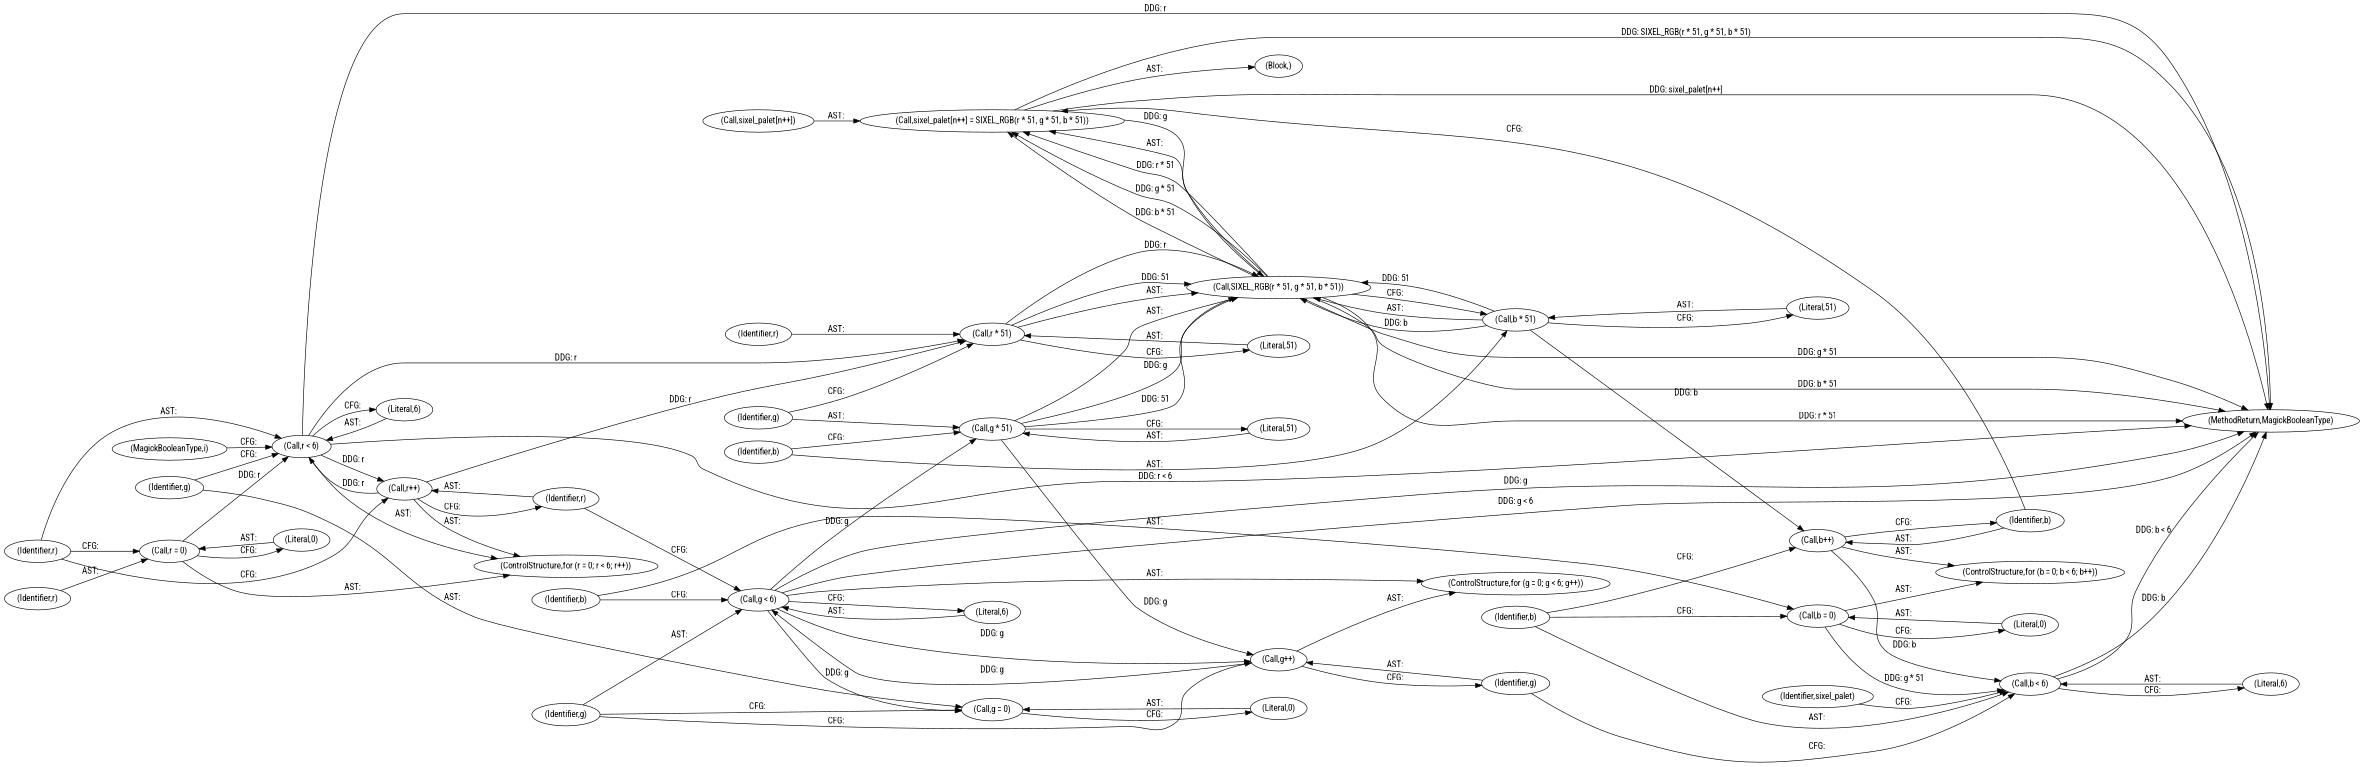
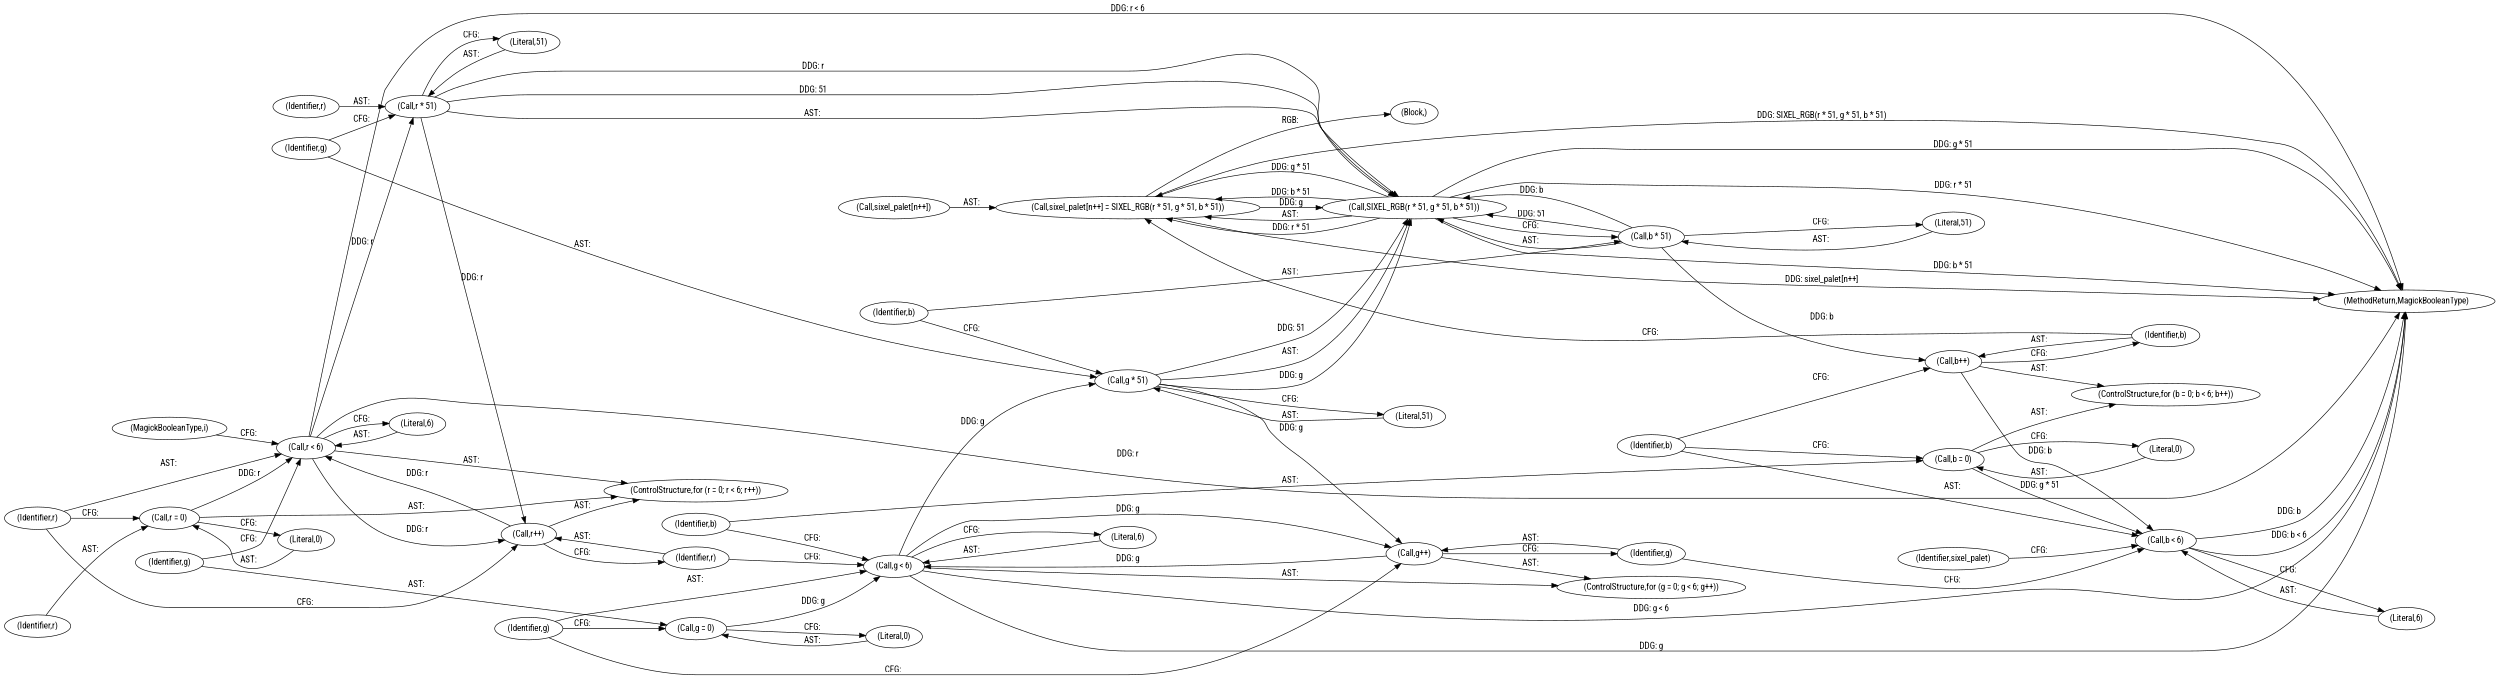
(1156, 70) -> (1291, 121)
(691, 404) -> (472, 317)
(846, 689) -> (804, 613)
